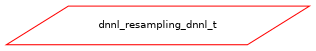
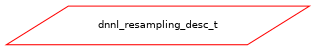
(158, 25) -> (158, 25)
